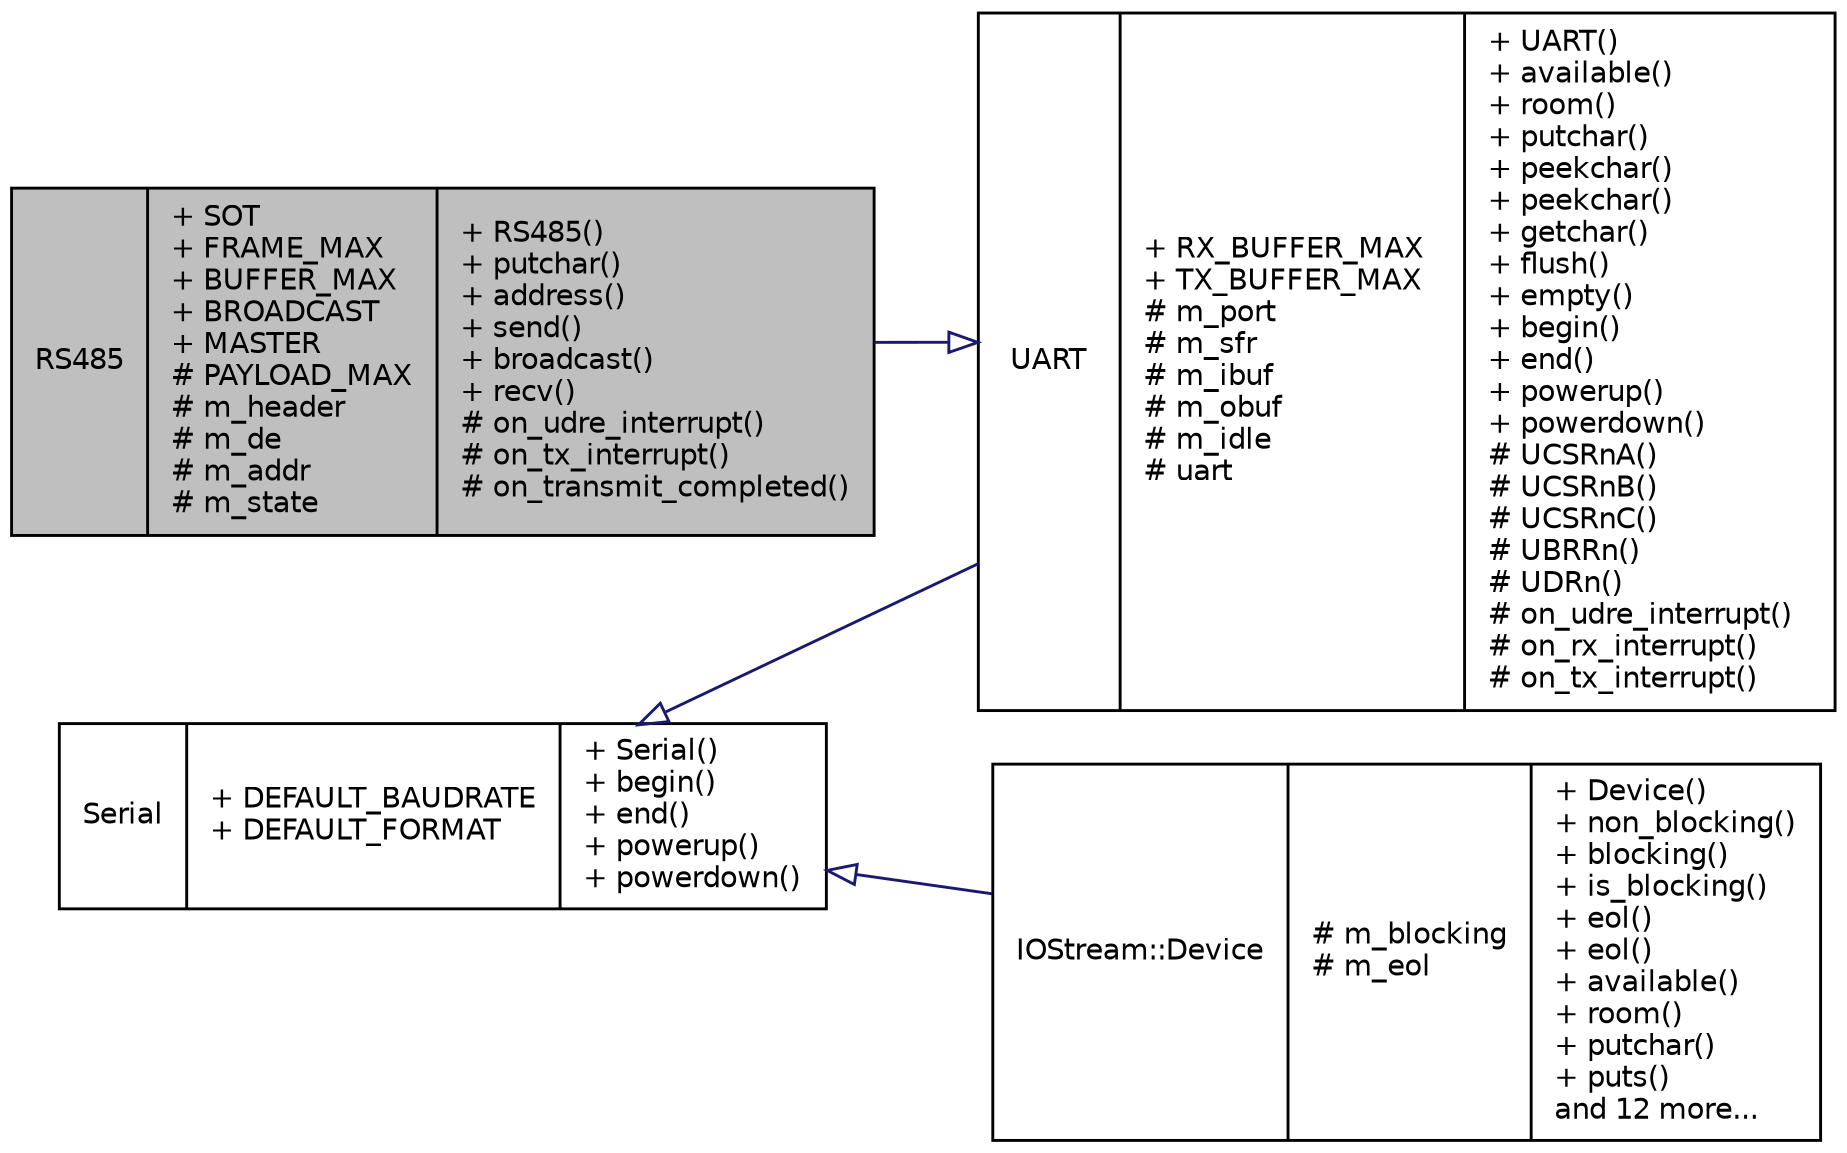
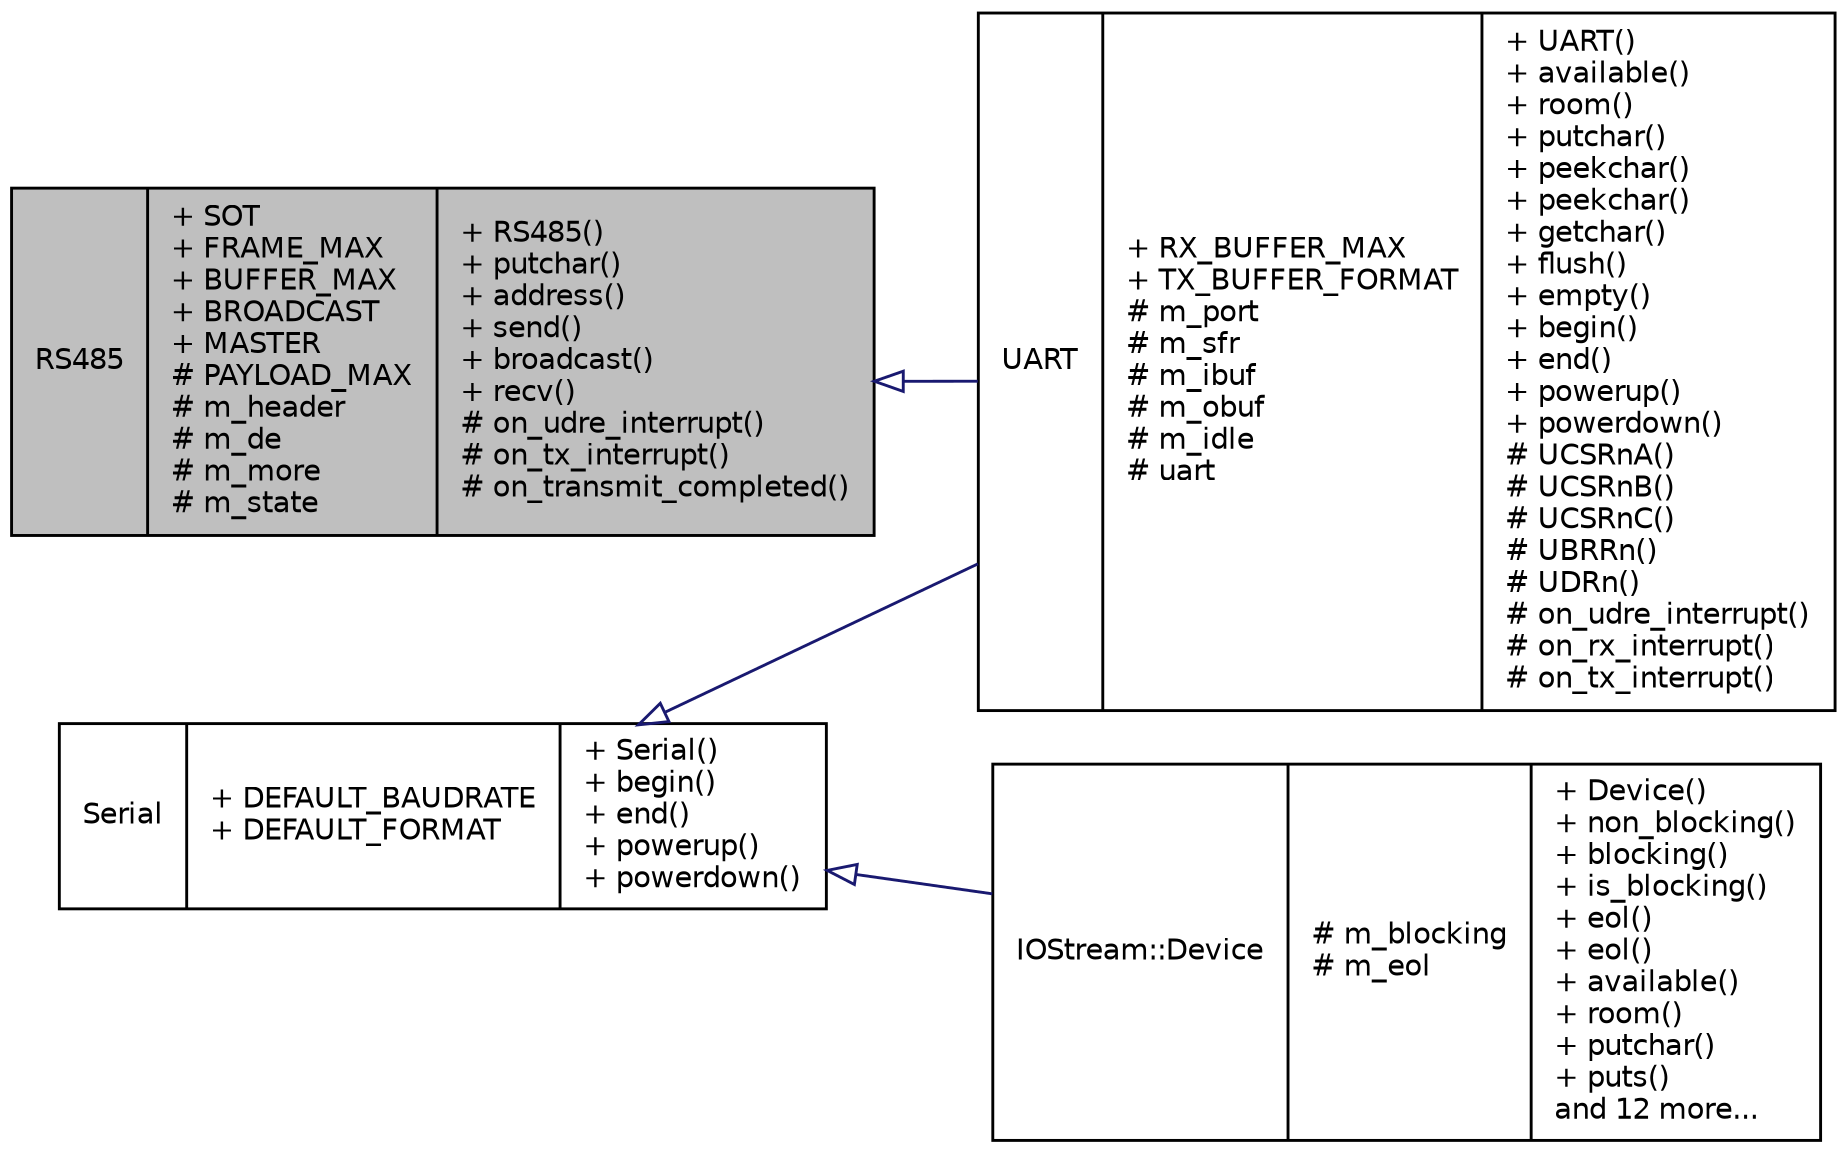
(1284, 281) -> (1292, 281)
(912, 342) -> (941, 381)
(242, 472) -> (246, 472)
